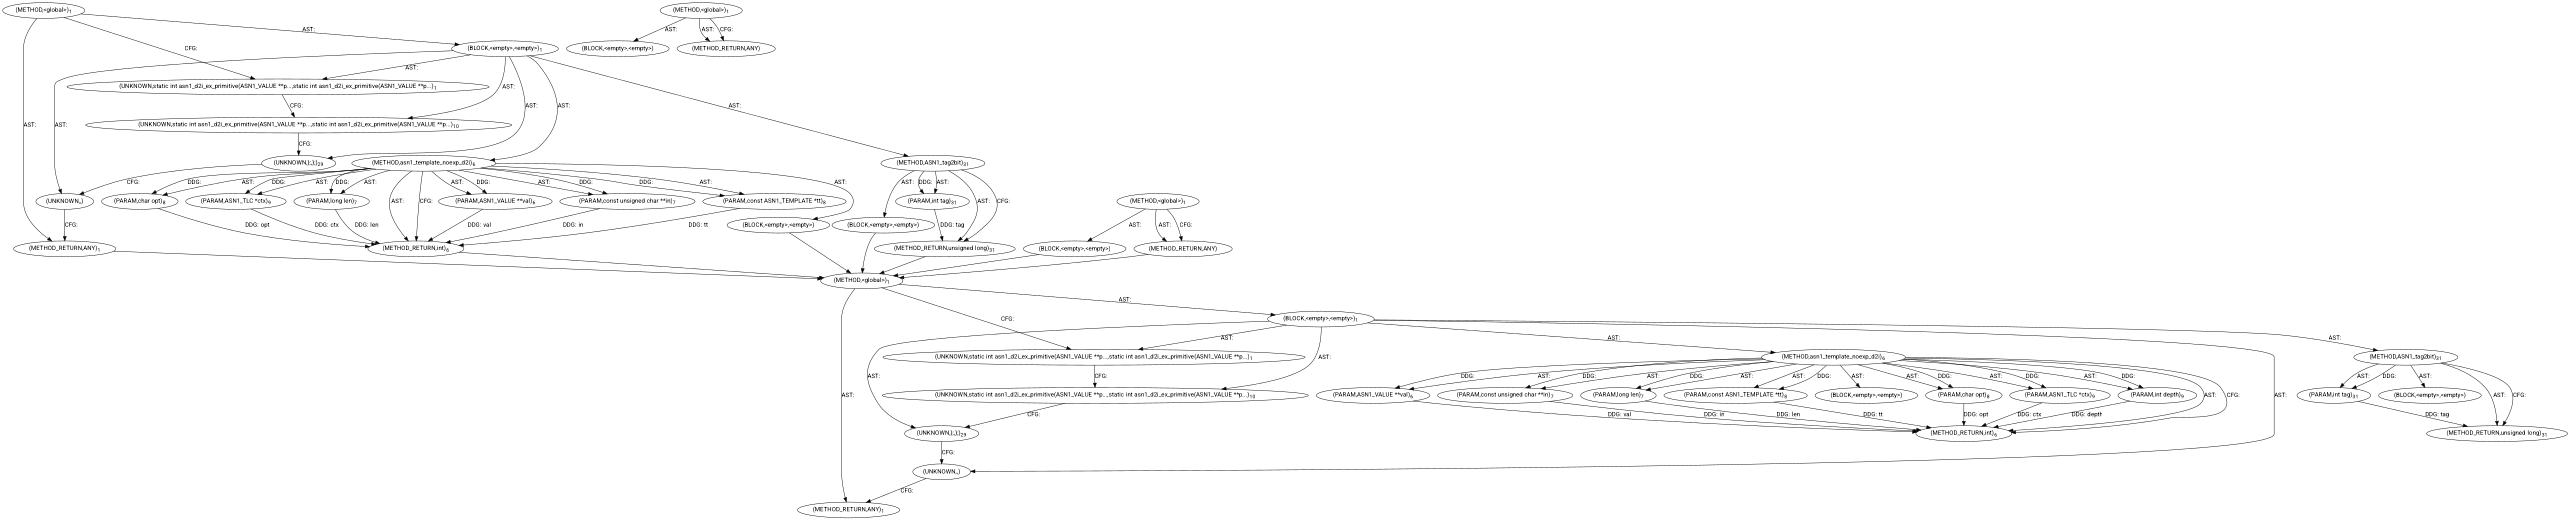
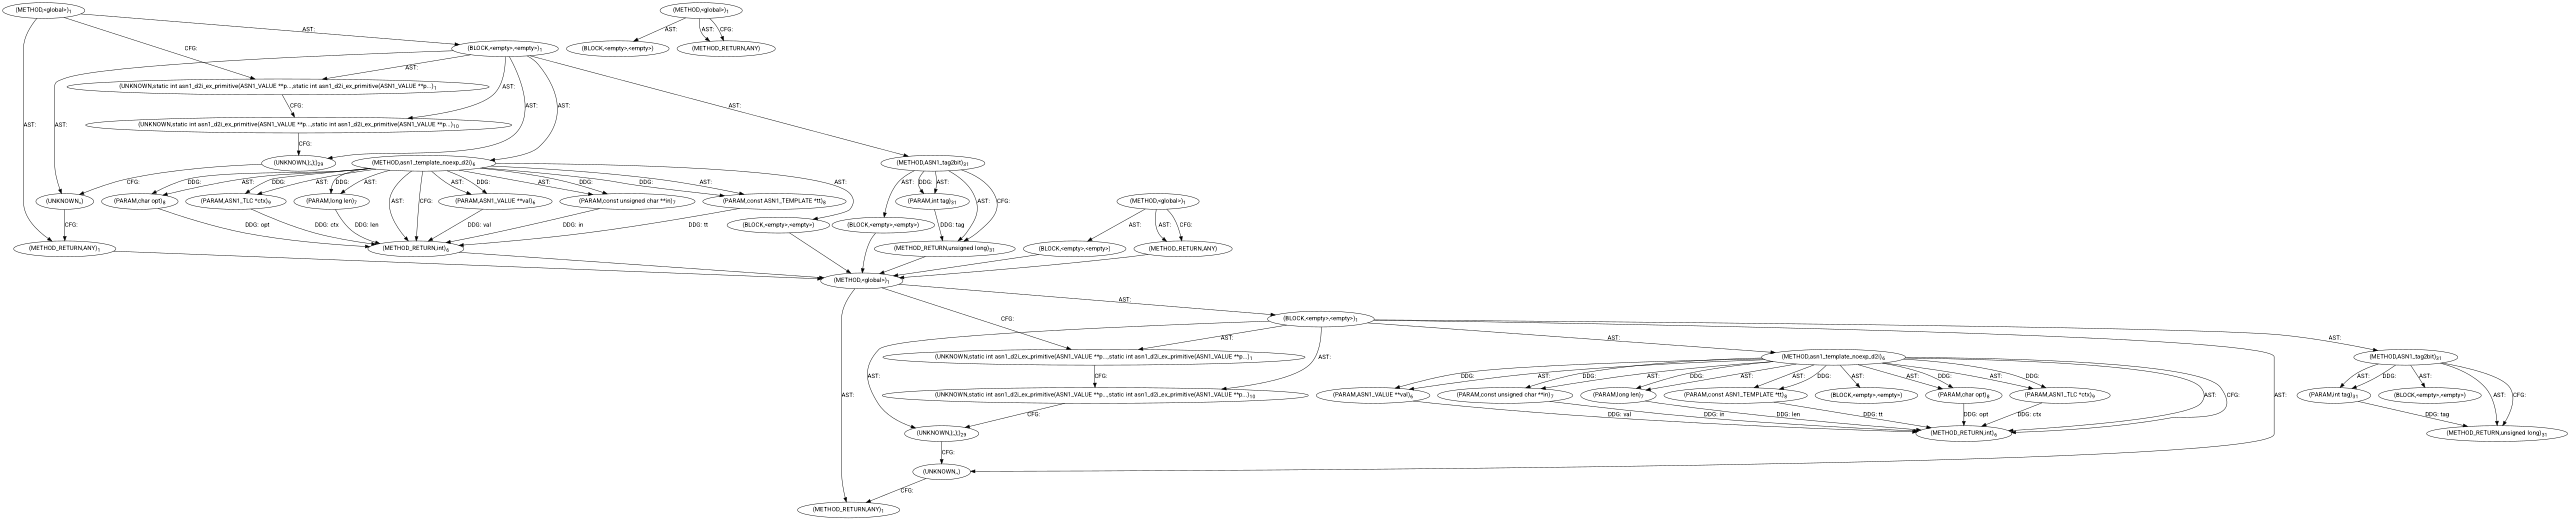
(2157, 395) -> none
